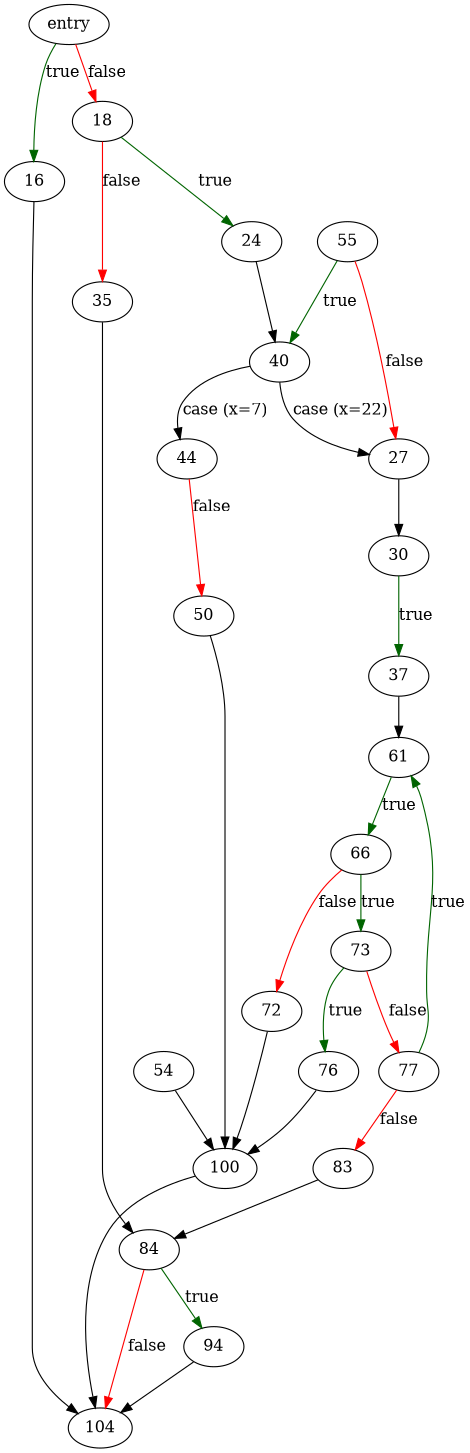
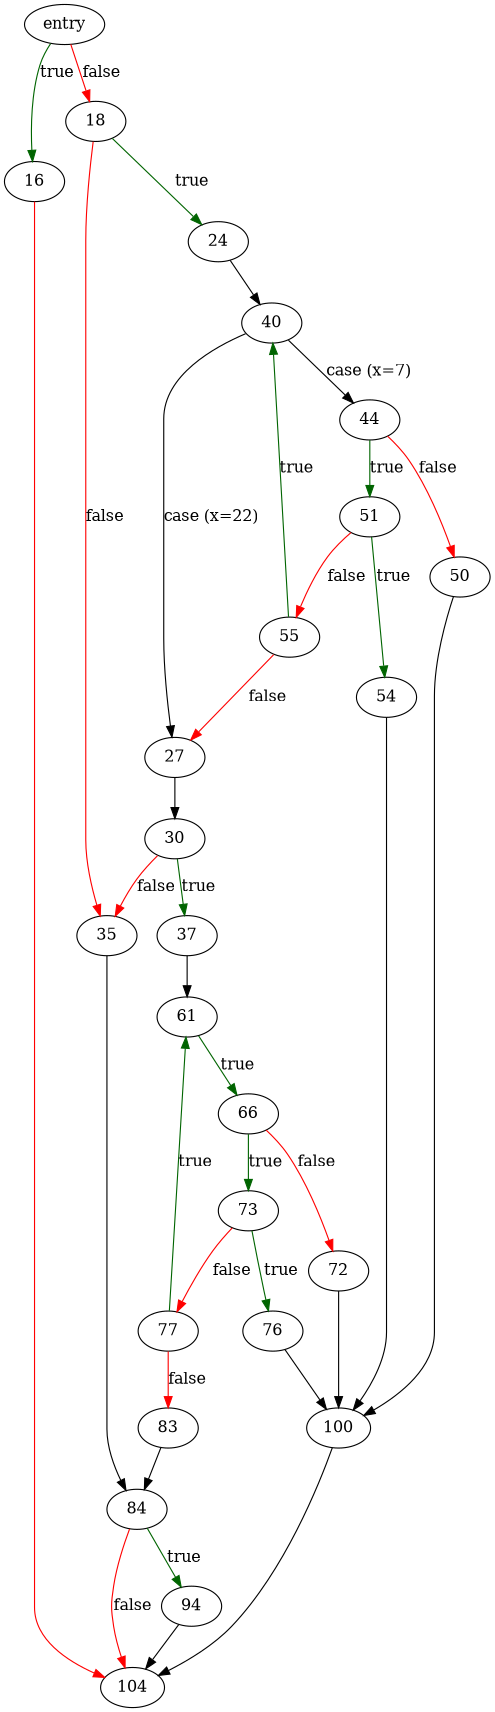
none -> (370, 517)
(32, 811) -> (35, 951)
none -> (137, 879)
